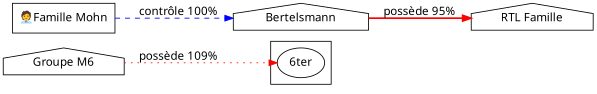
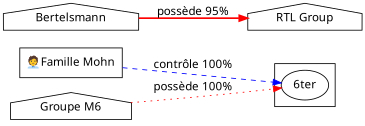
(170, 18) -> (198, 75)
(532, 18) -> (305, 18)
(179, 57) -> (193, 87)
